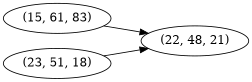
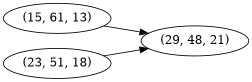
(57, 18) -> (57, 18)
(195, 41) -> (195, 41)
